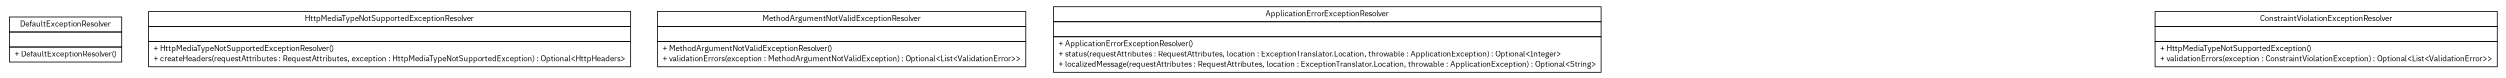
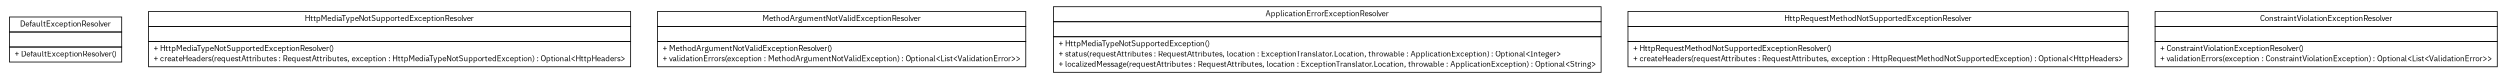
none -> (1878, 39)
(1126, 44) -> (1134, 44)
(2236, 49) -> (2232, 49)
